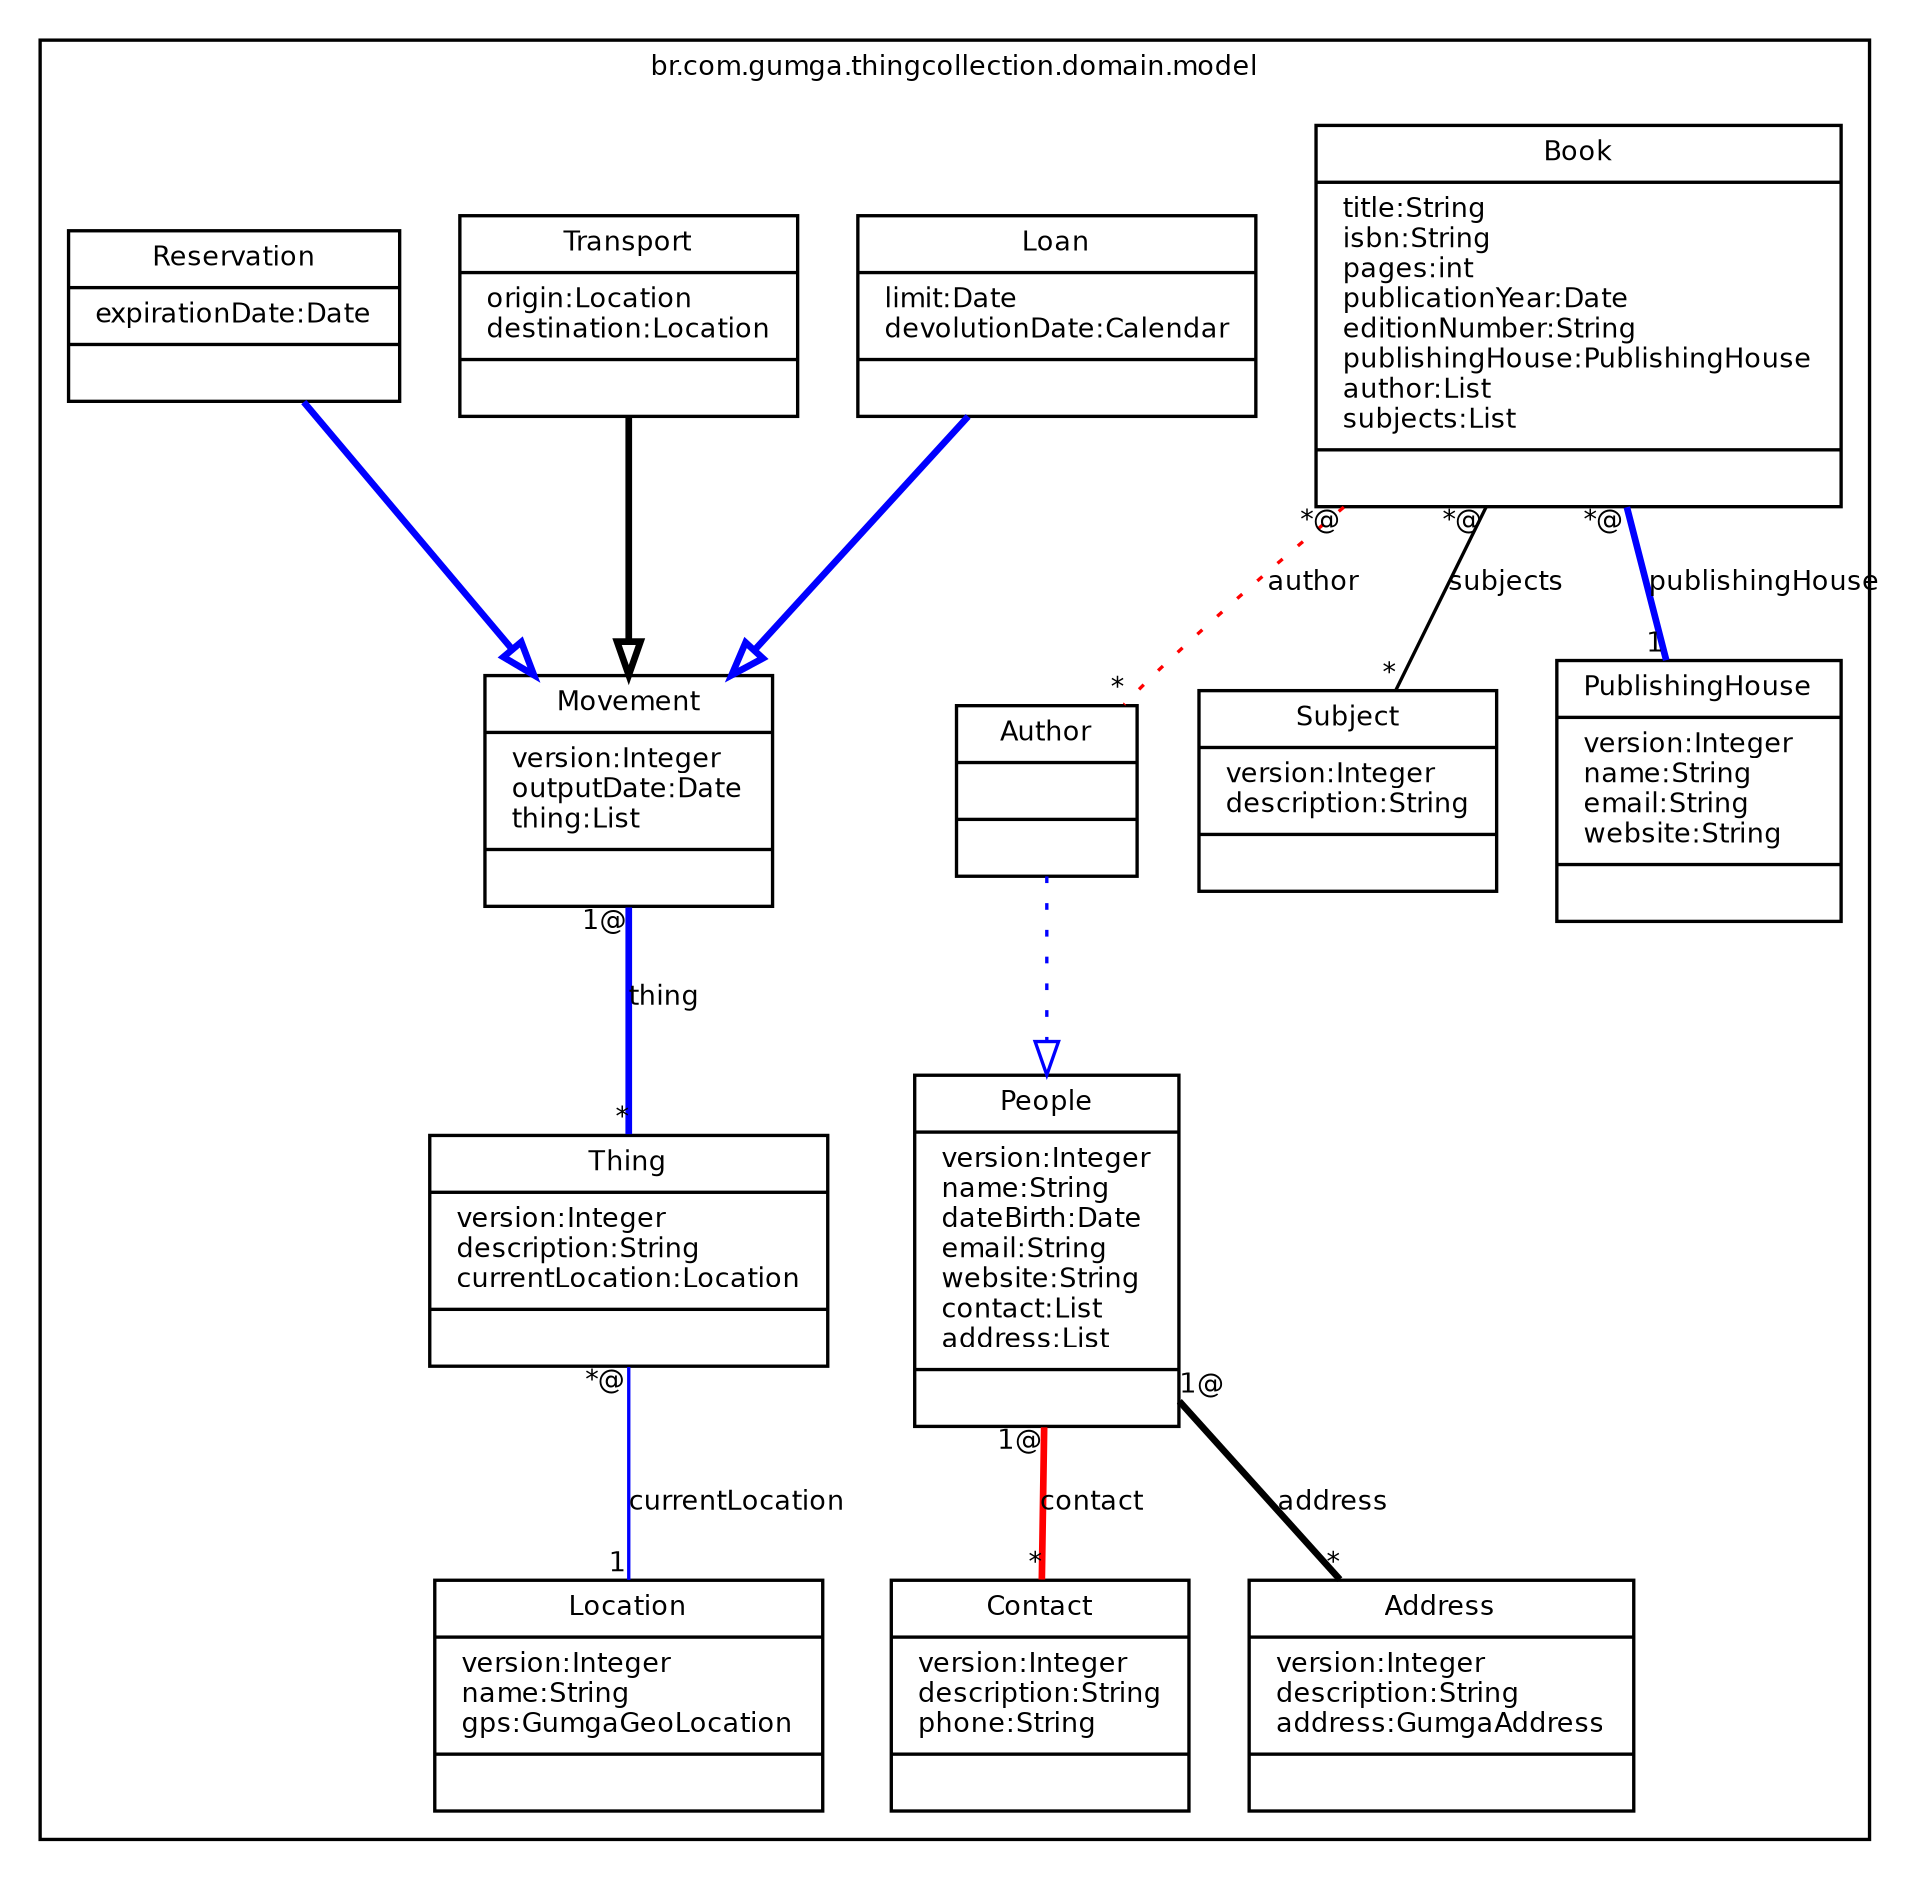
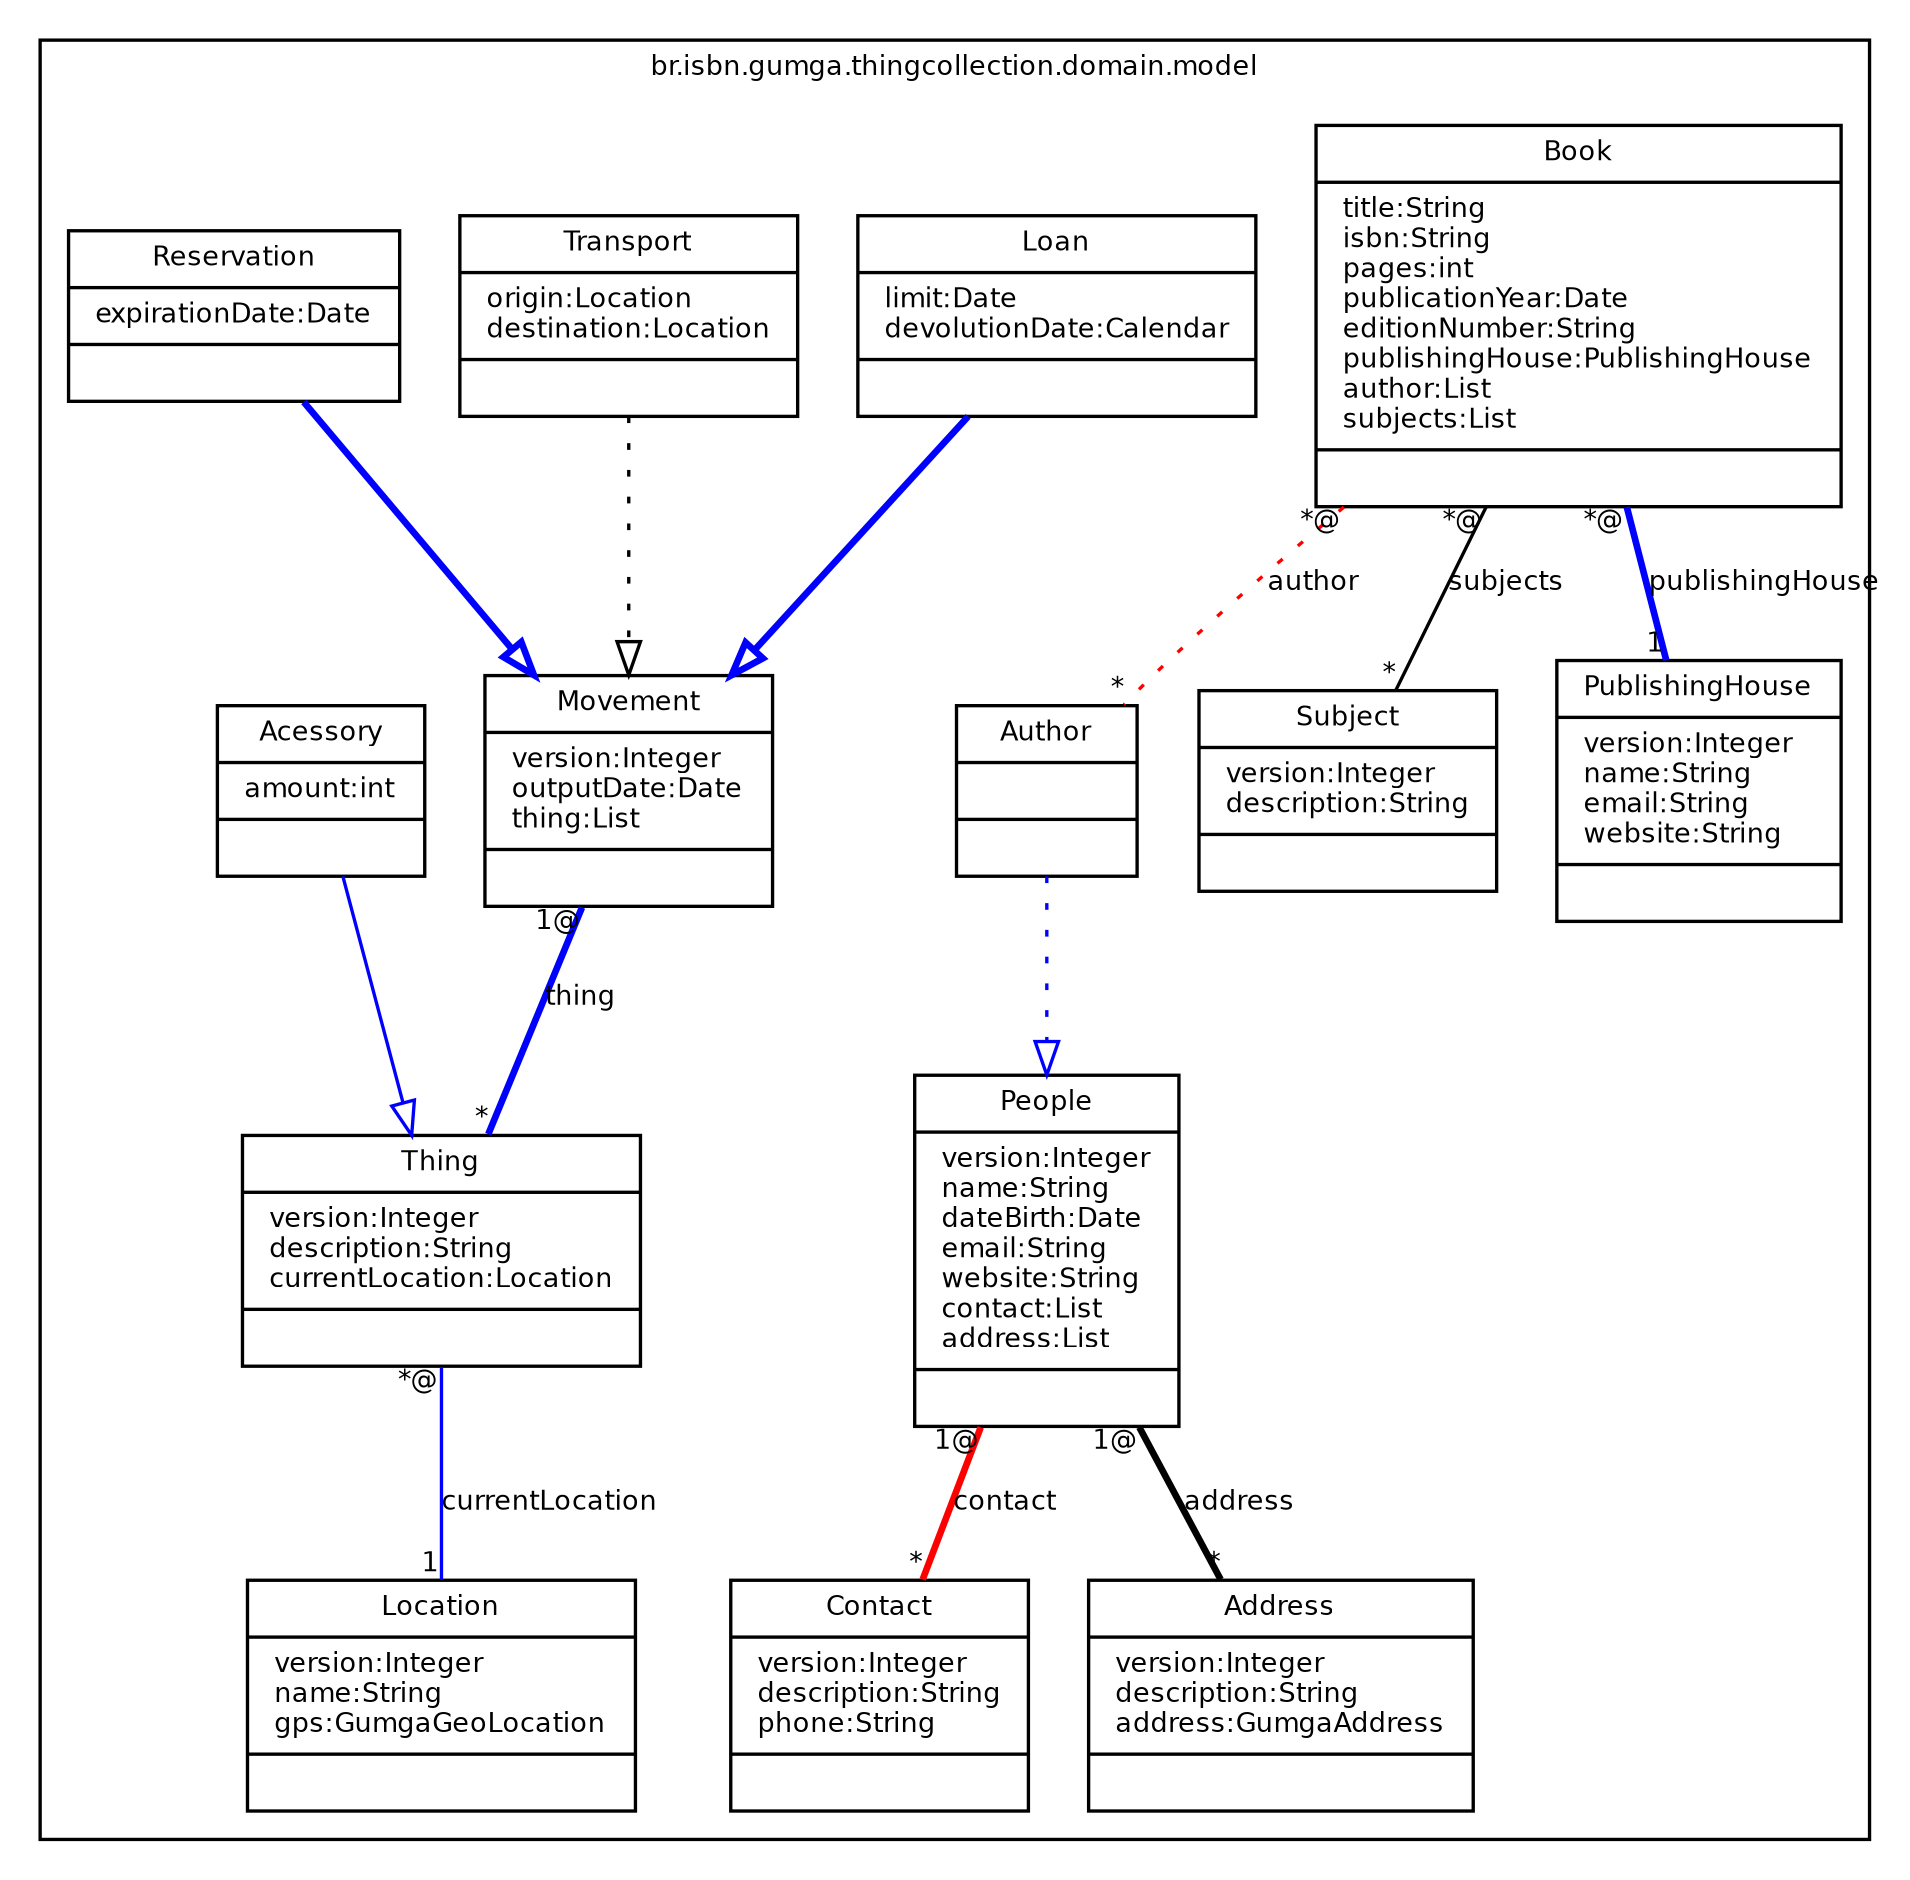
(955, 69) -> (955, 69)
(629, 529) -> (629, 529)
none -> (321, 791)
